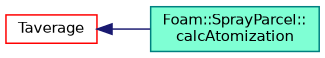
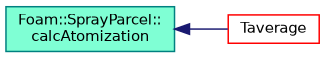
(131, 29) -> (209, 29)
